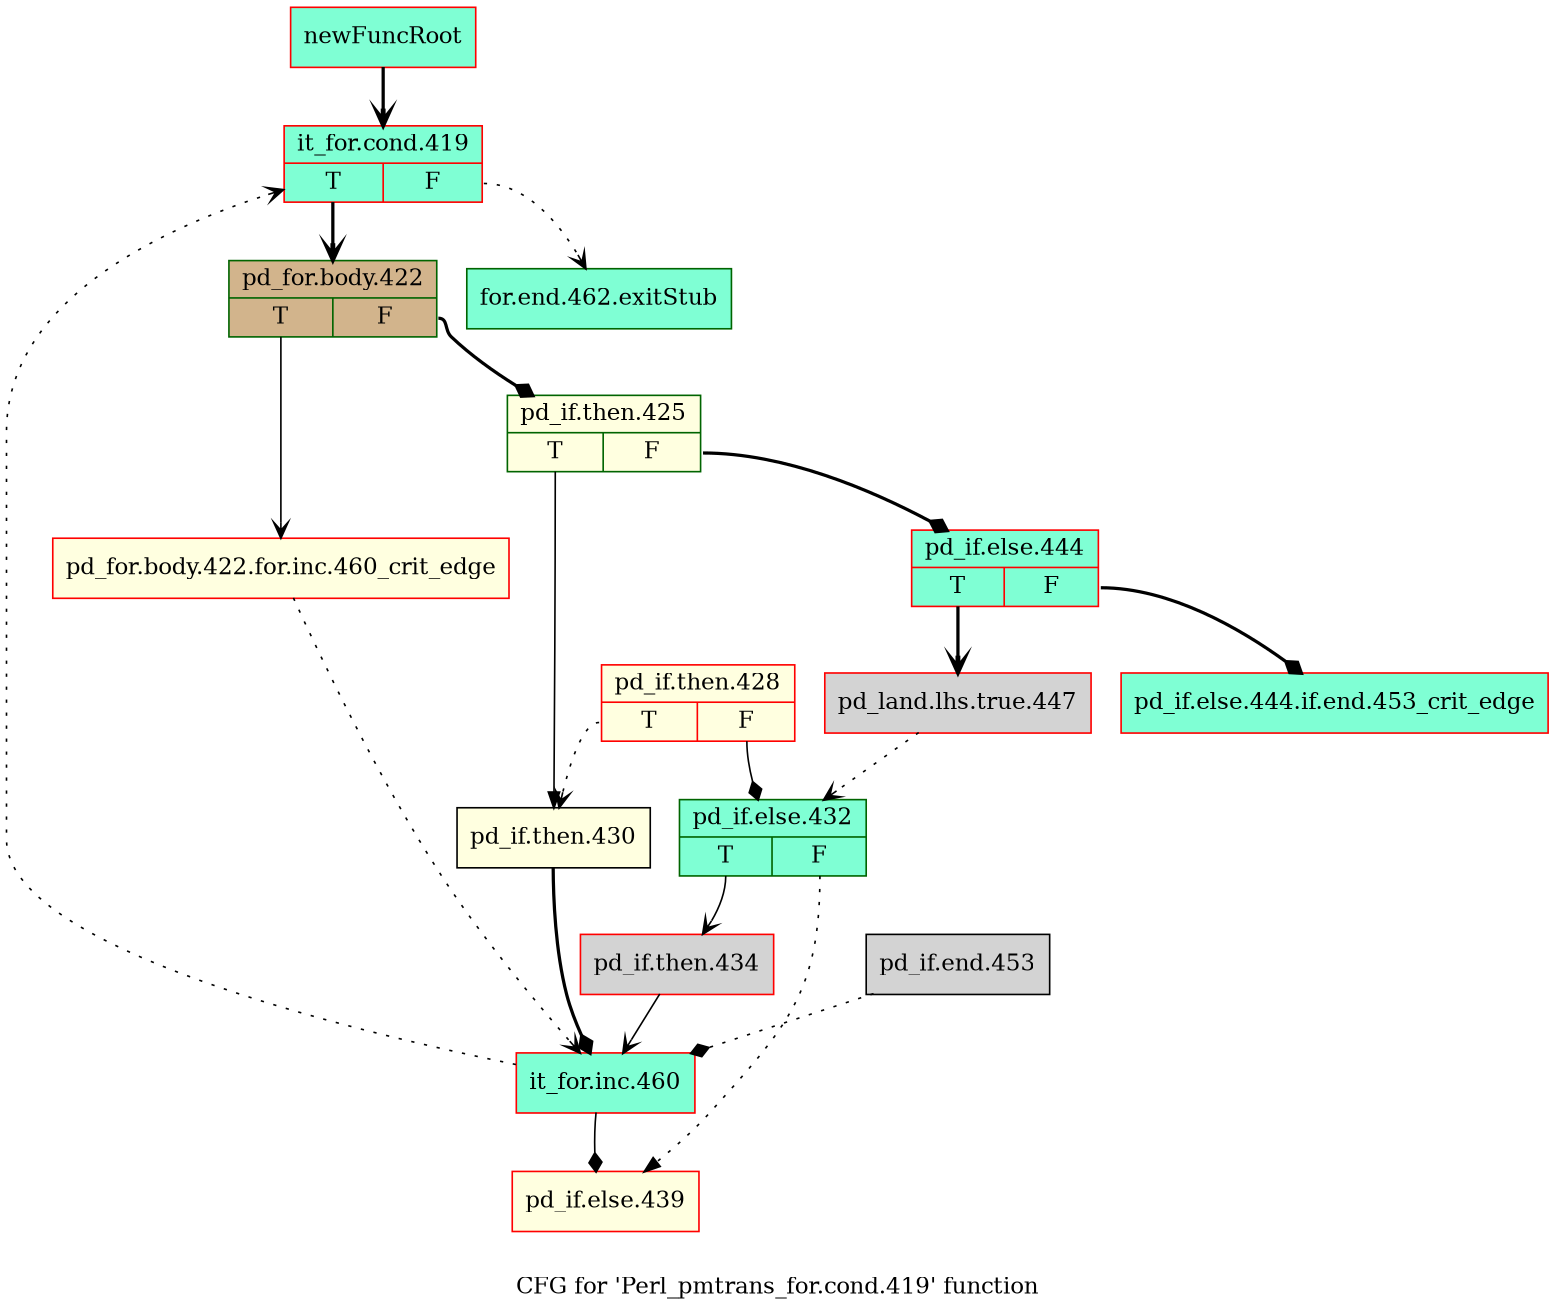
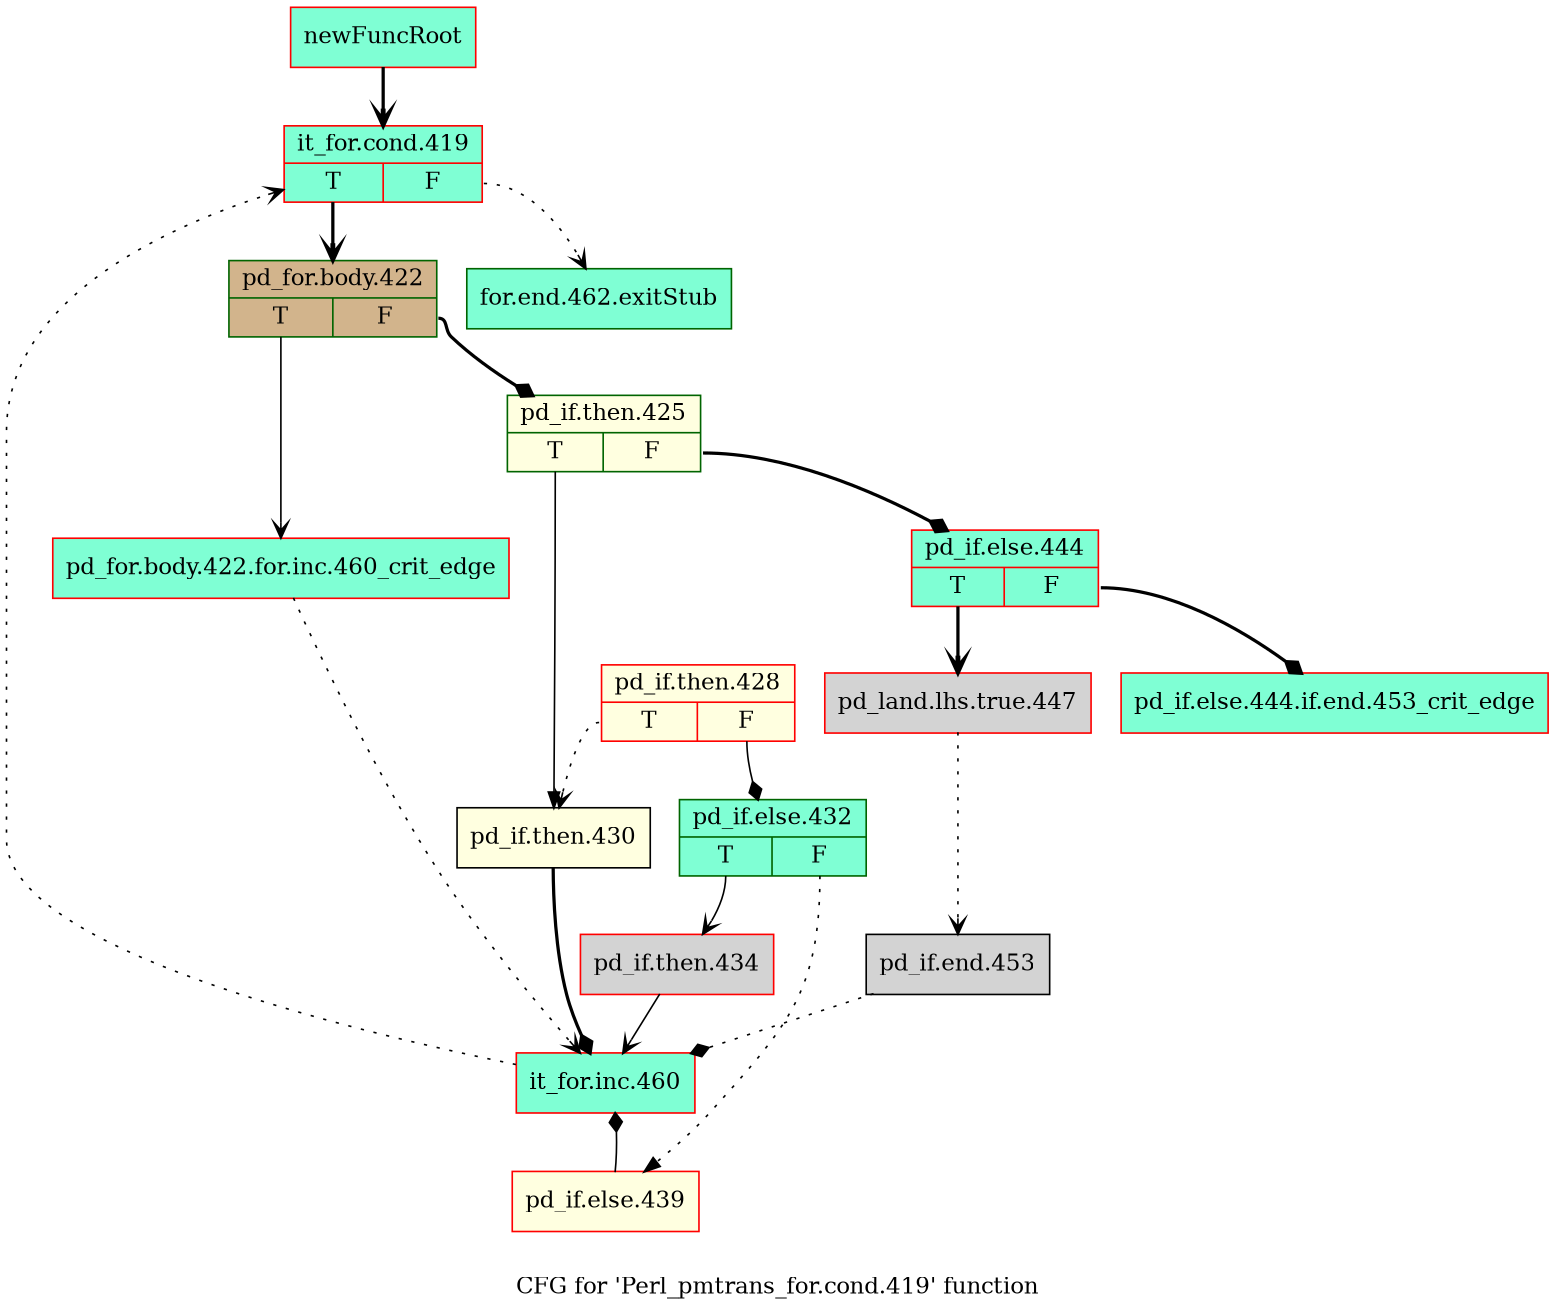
(281, 568) -> (281, 568)
(878, 762) -> (958, 825)
(595, 1132) -> (616, 1152)
